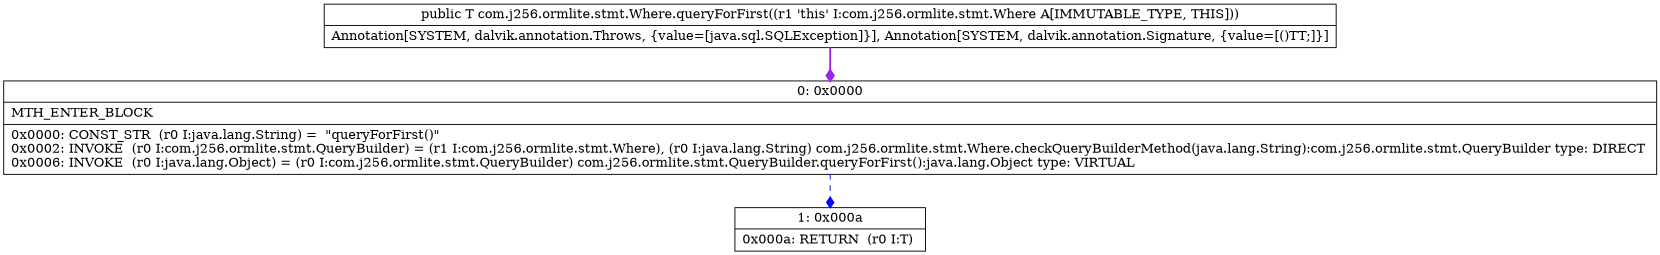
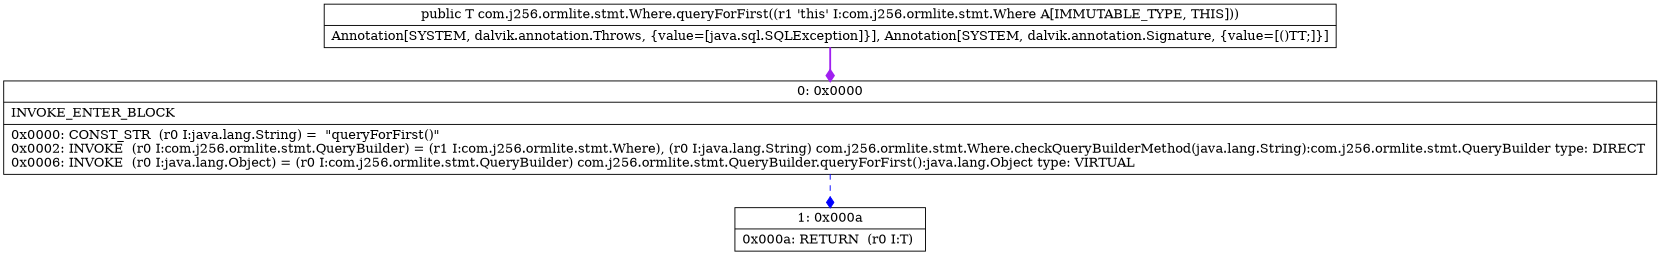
(82, 113) -> (93, 113)
